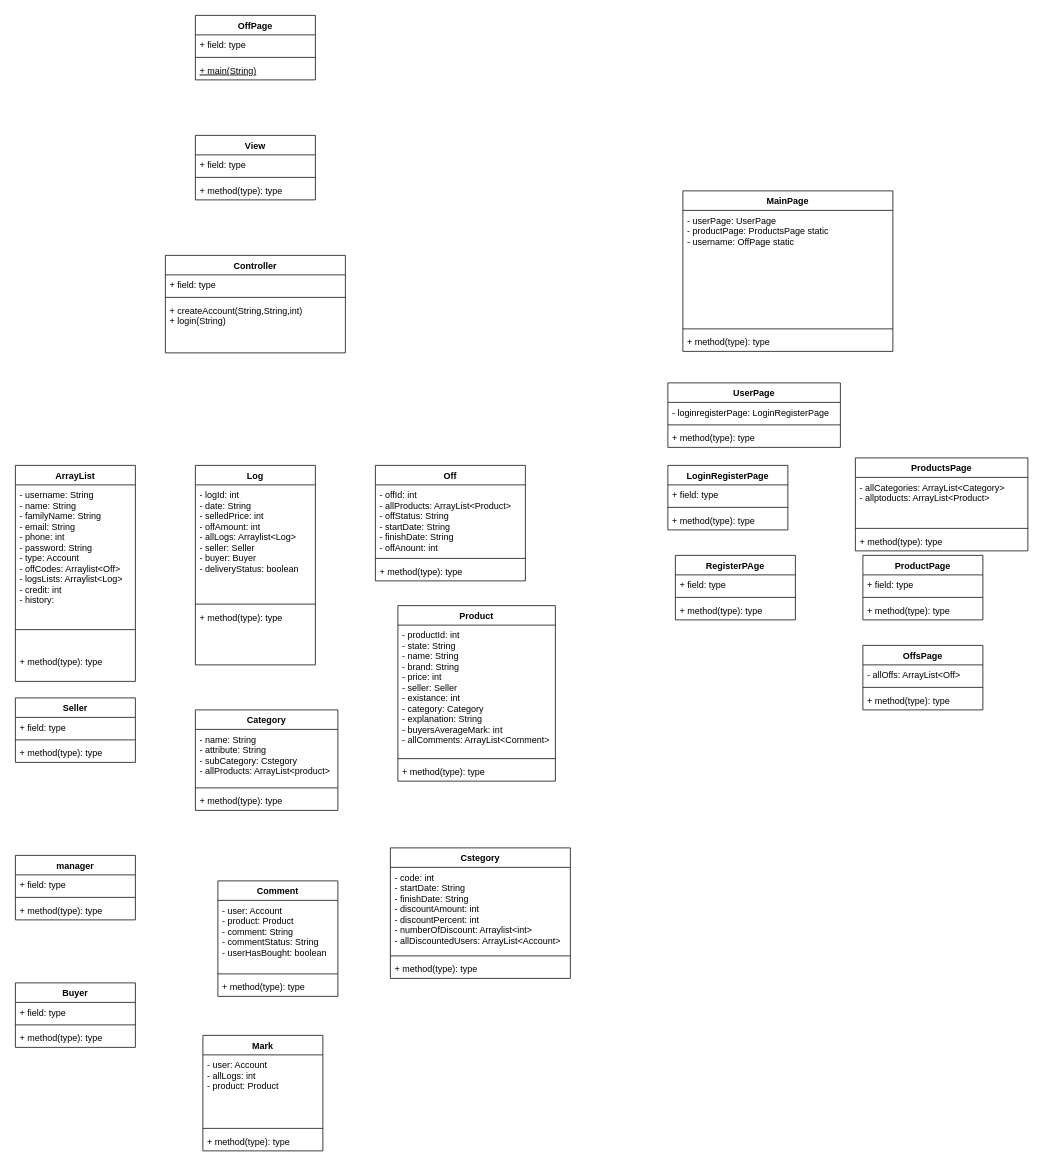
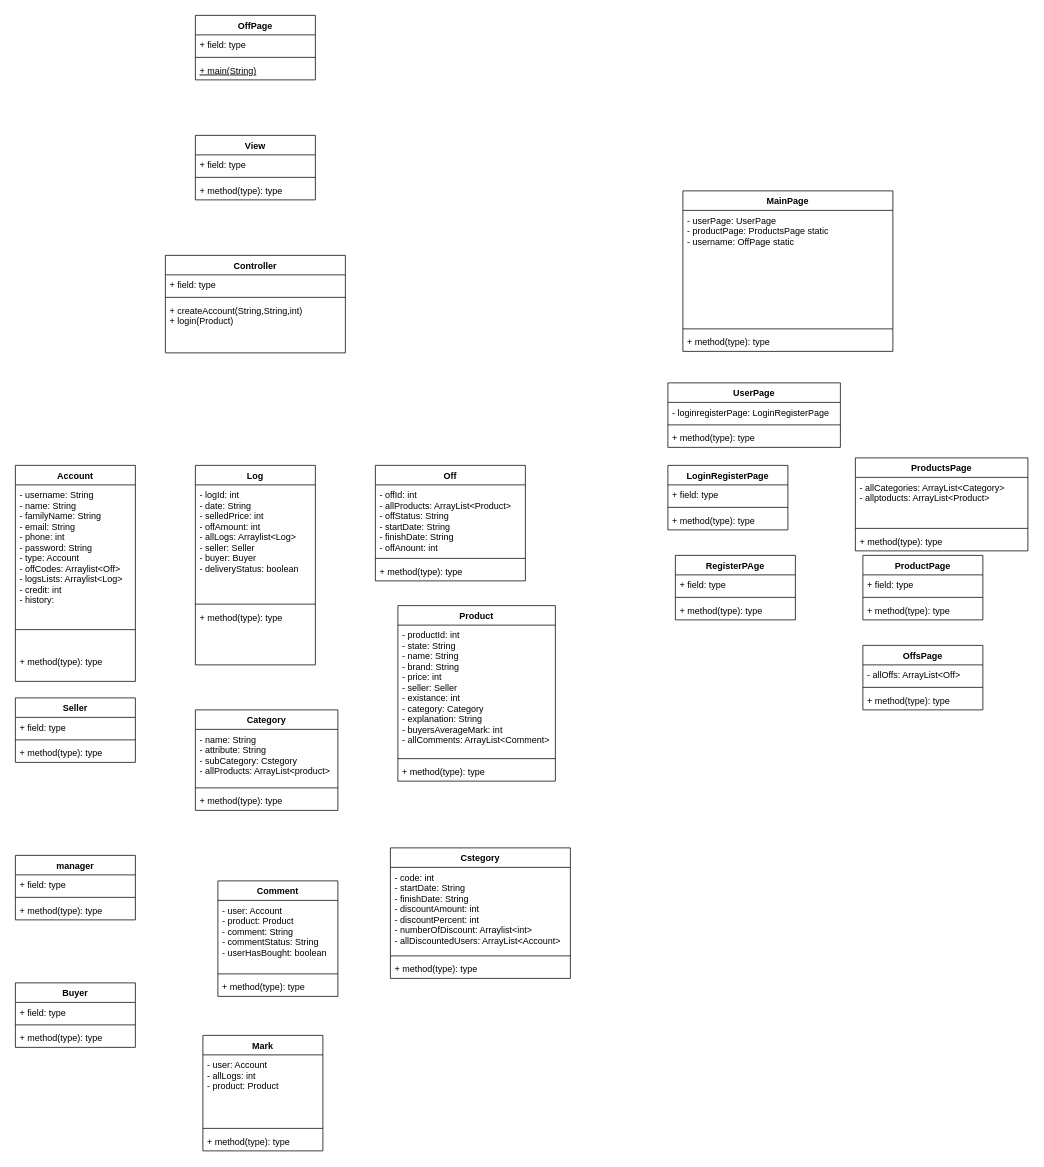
(248, 311) -> (248, 311)
(75, 476) -> (75, 476)
